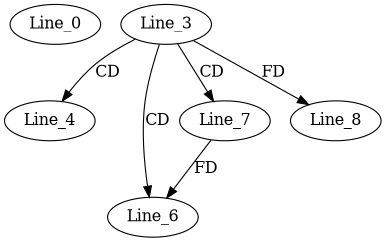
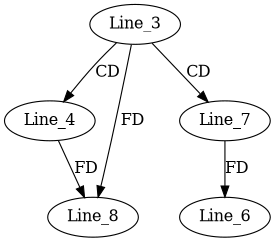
(55, 24) -> none
(144, 114) -> none
none -> (69, 164)
